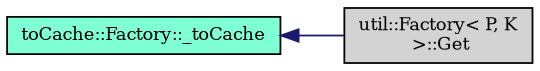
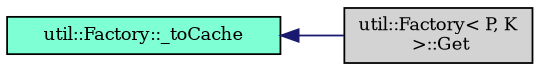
(144, 36) -> (144, 36)
